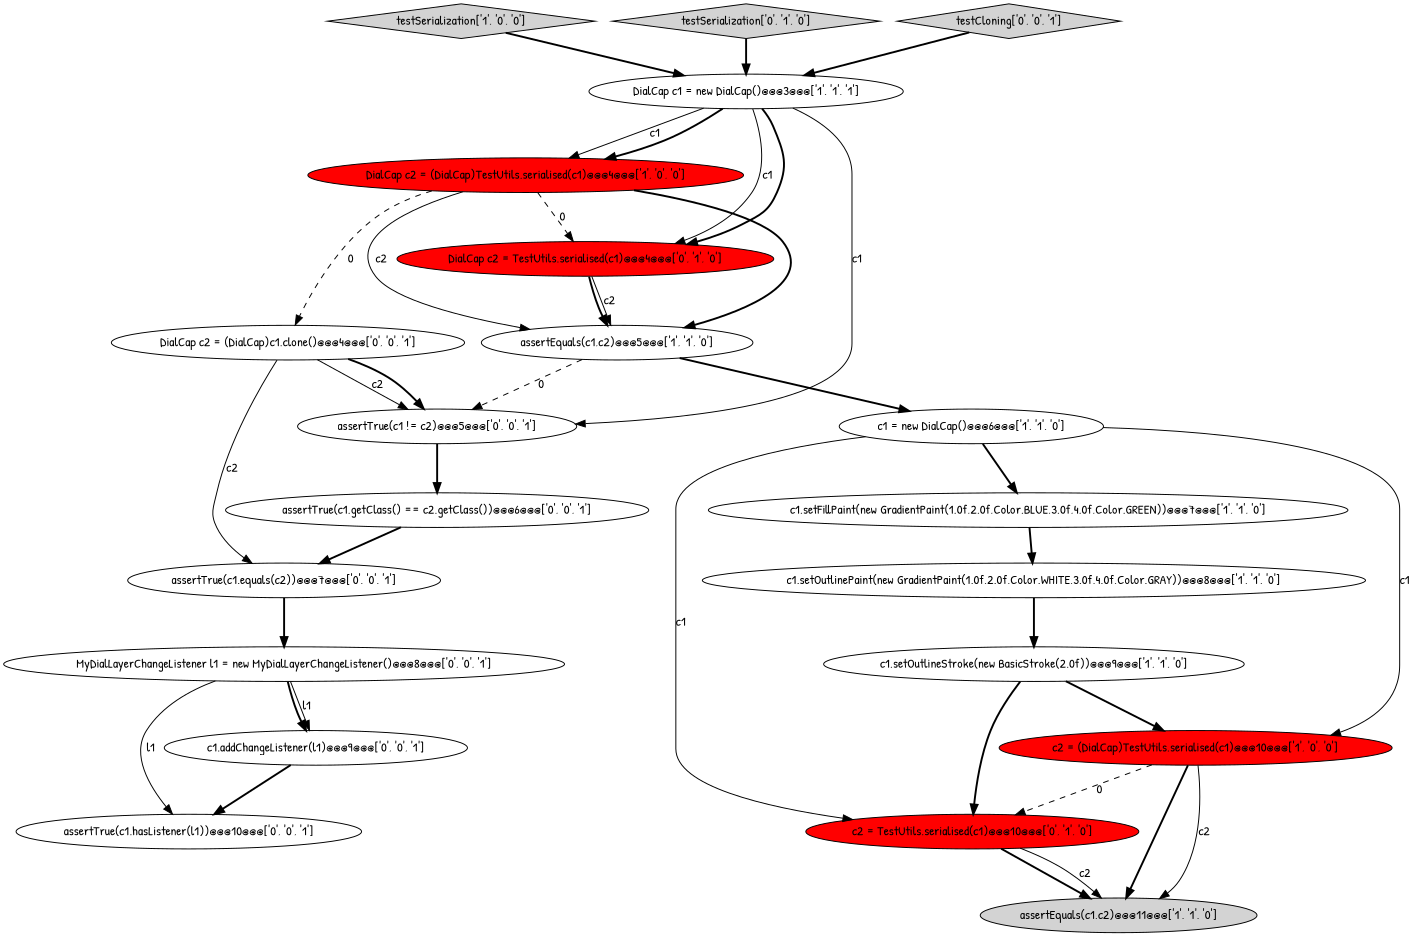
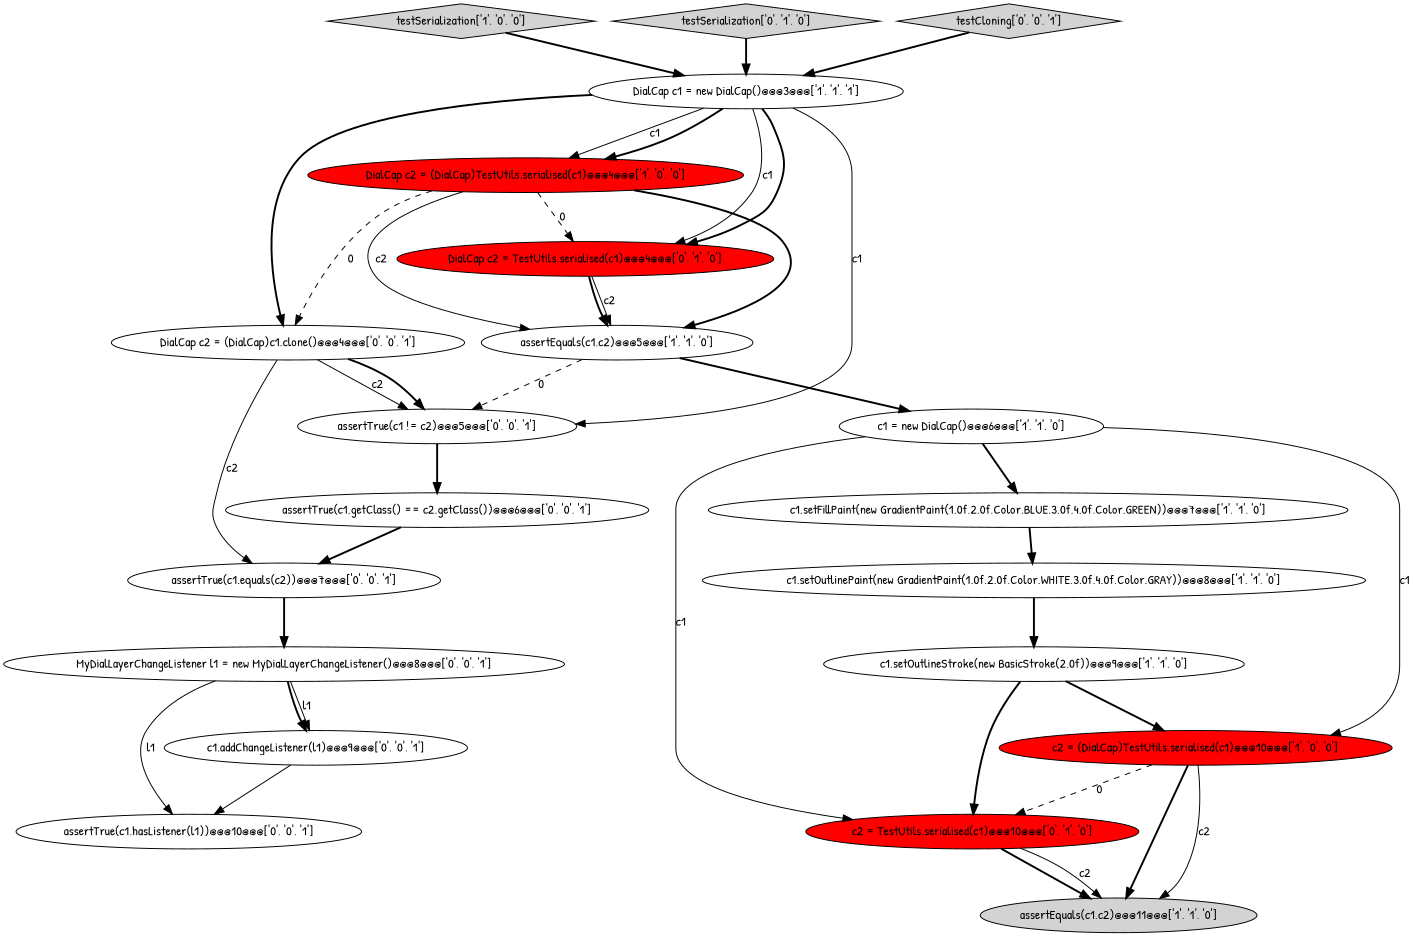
none -> (361, 126)
(257, 787) -> (257, 787)
